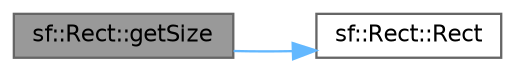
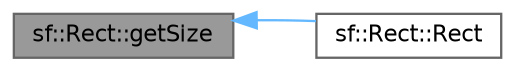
(263, 51) -> (286, 20)
